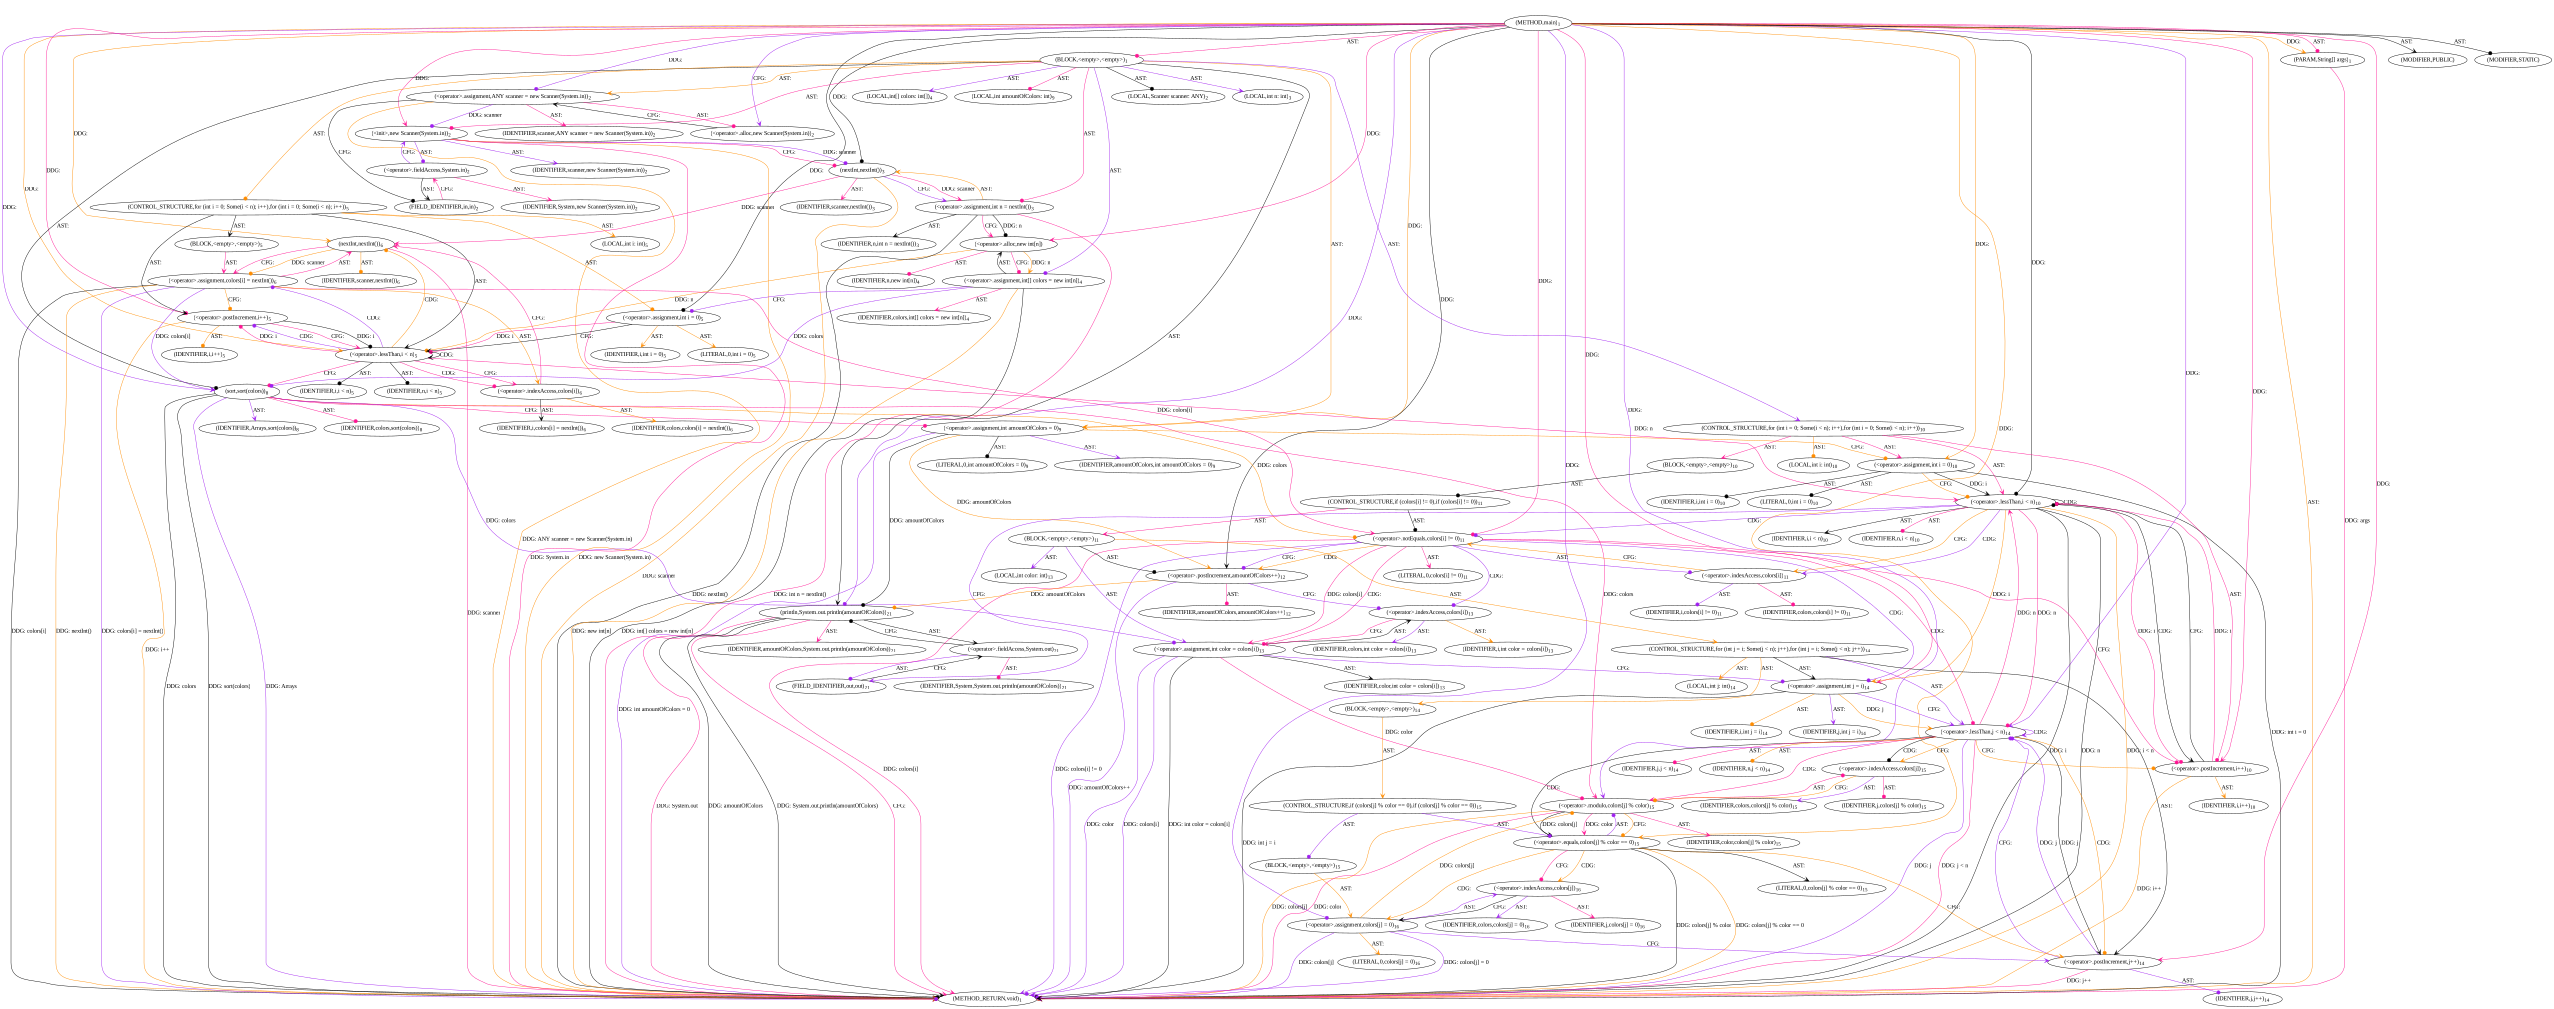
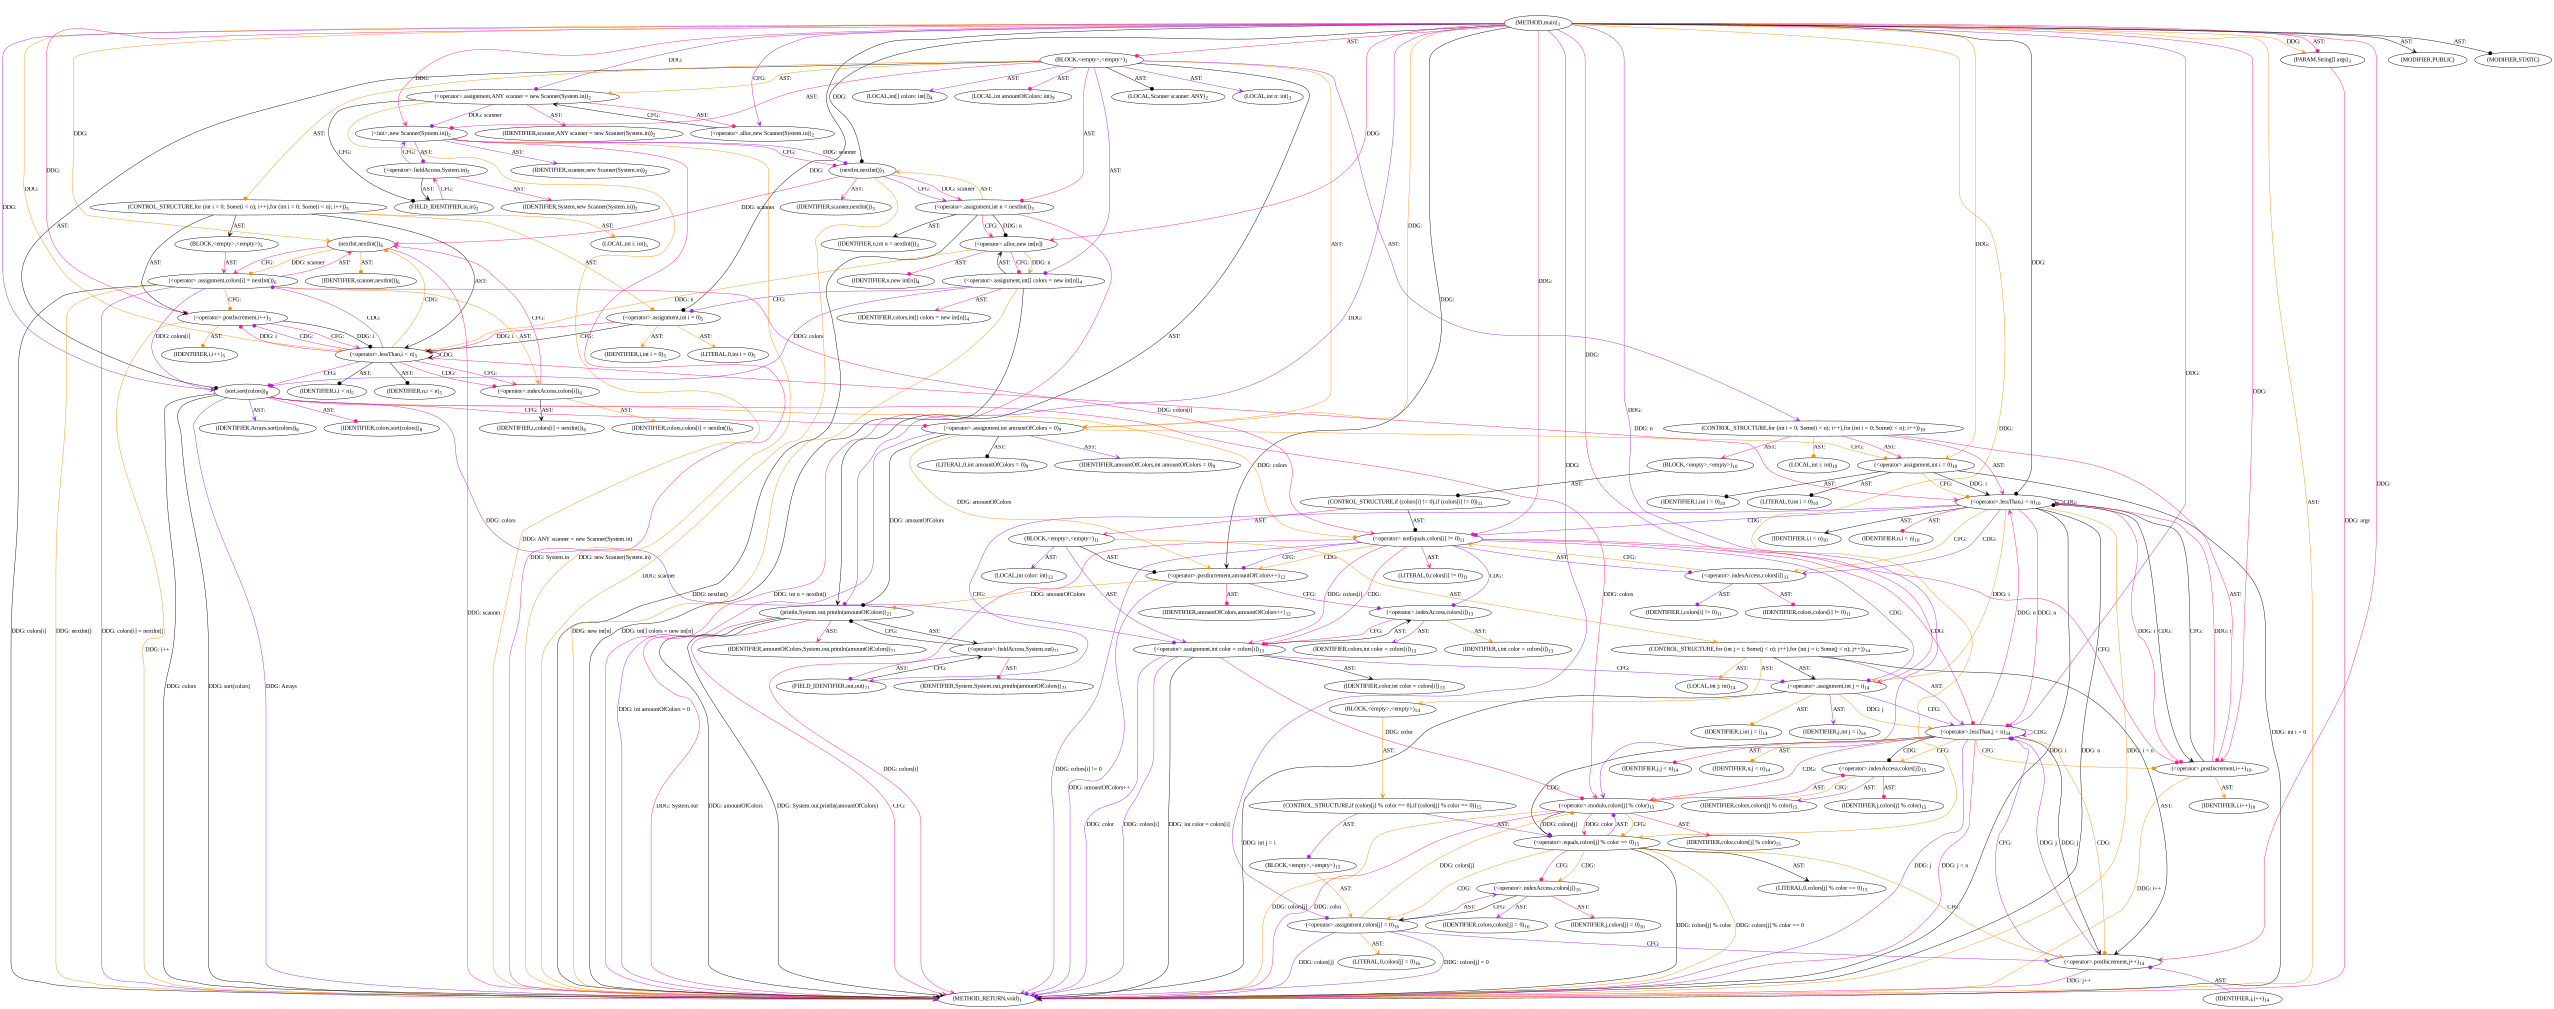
(2008, 732) -> (2008, 732)
(2173, 981) -> (2192, 976)
